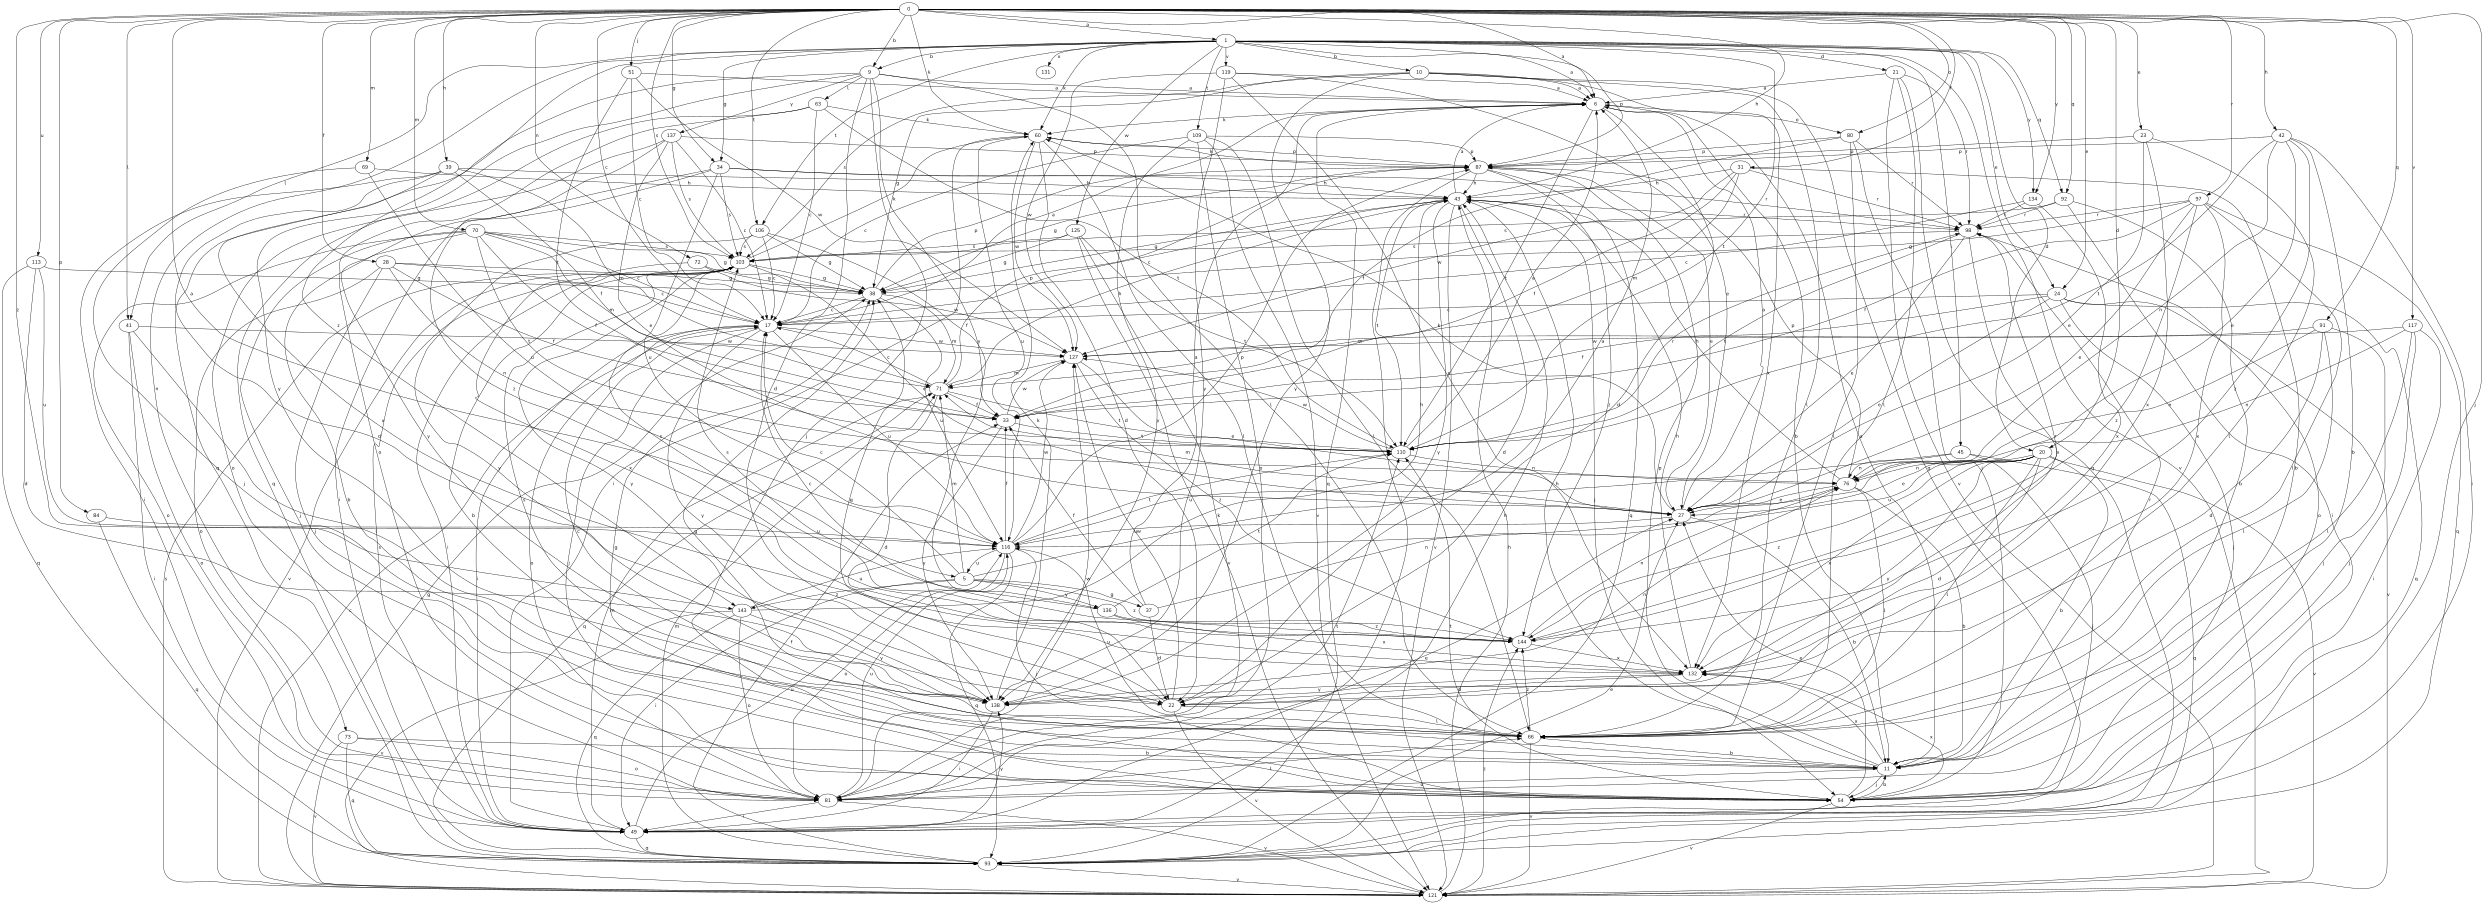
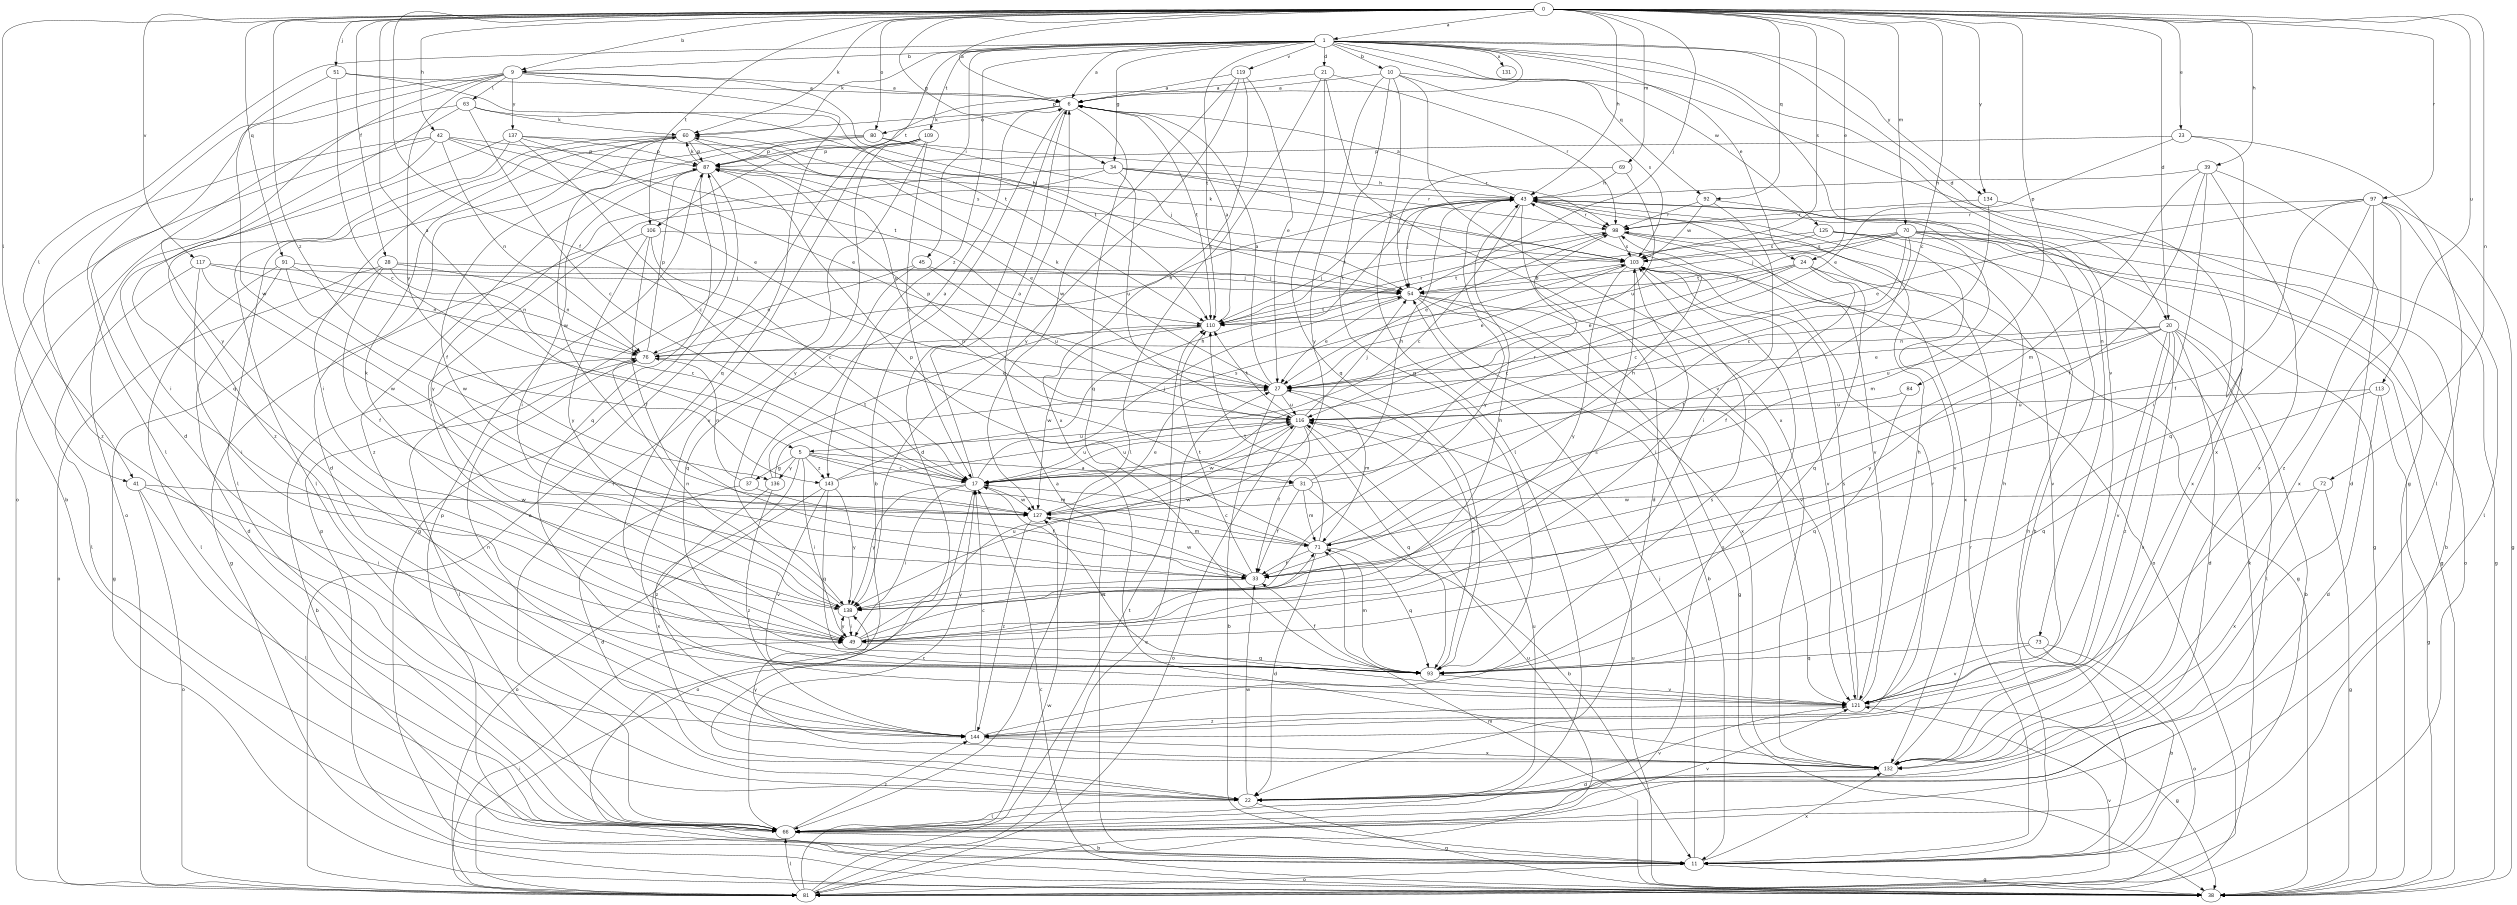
(1506, 231) -> (1689, 231)
(1489, 475) -> (1038, 467)
(1131, 525) -> (1246, 691)
(925, 721) -> (1519, 279)
